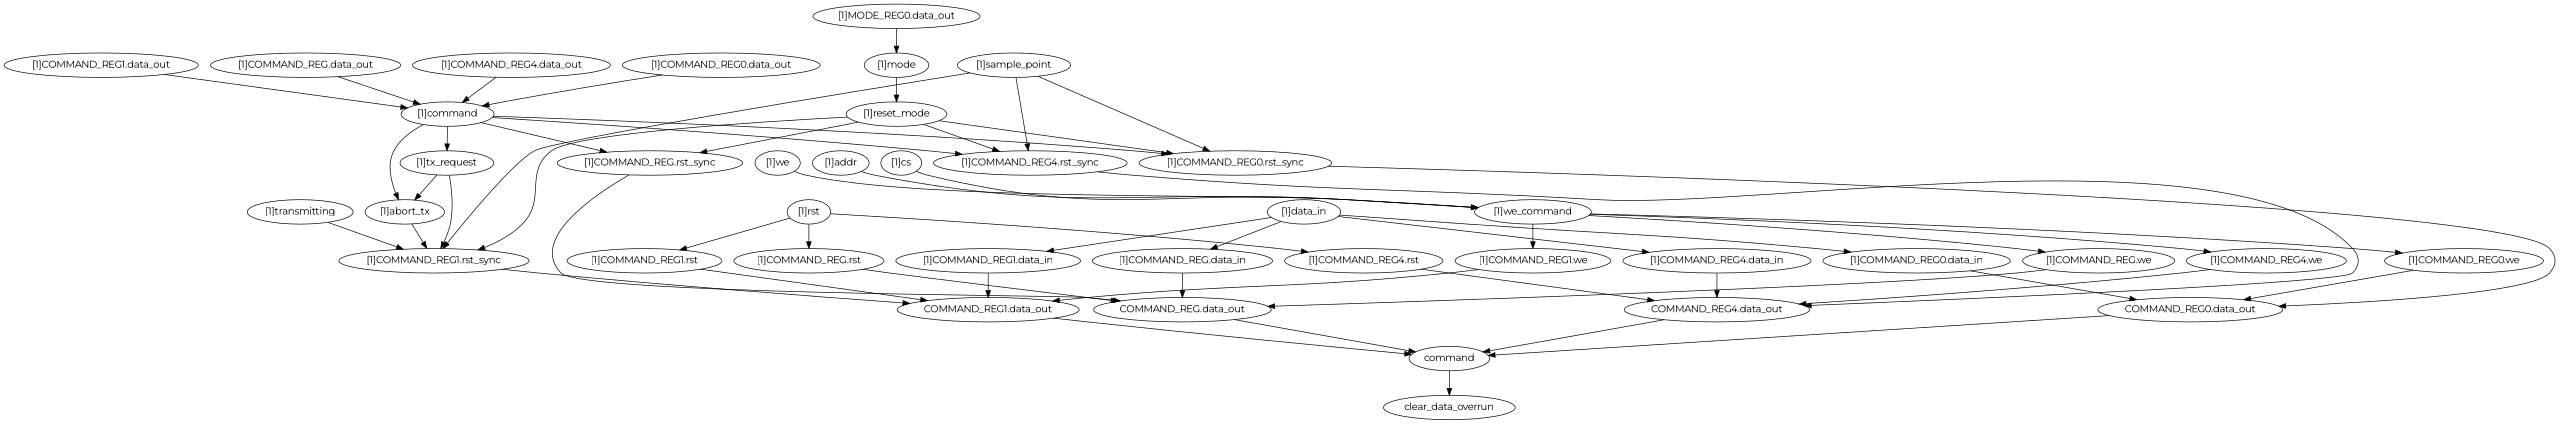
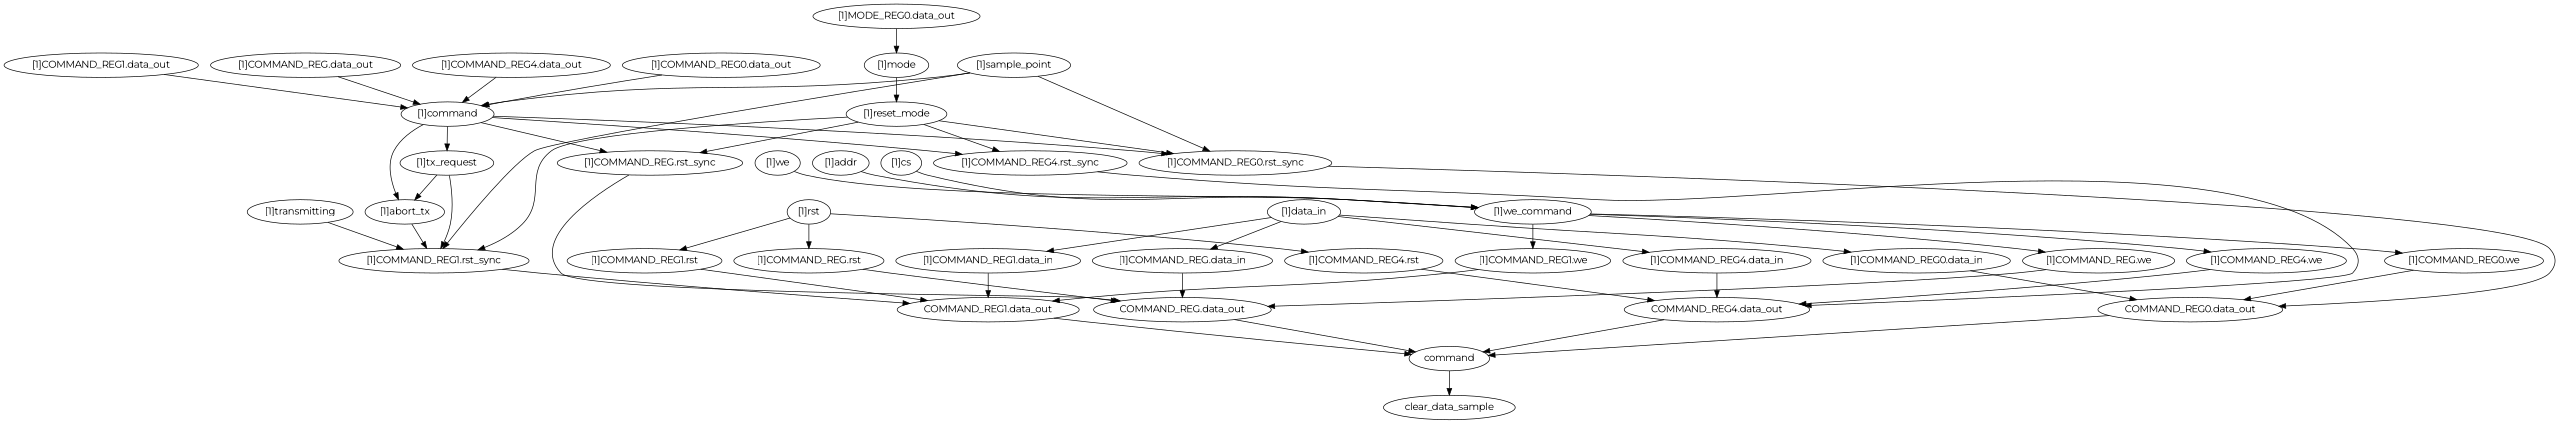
(1022, 111) -> (729, 87)
(1449, 408) -> (1449, 408)
